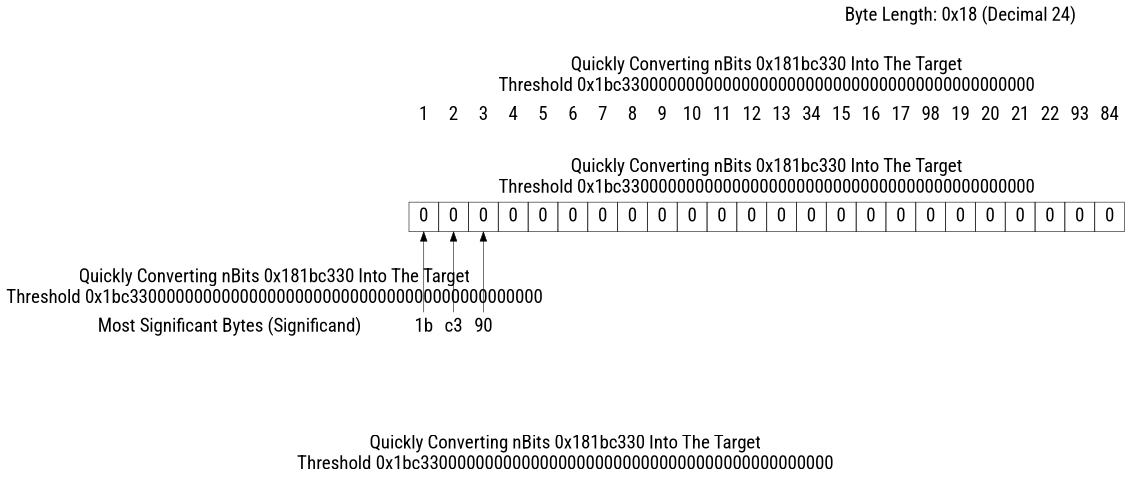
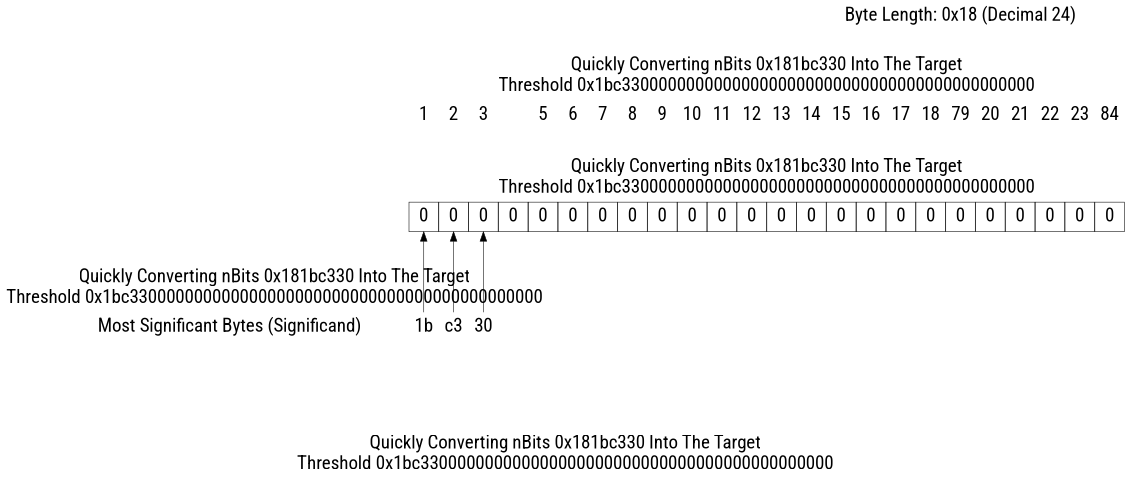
(513, 115) -> none
(811, 115) -> (811, 115)
(931, 115) -> (931, 115)
(960, 115) -> (960, 115)
(1080, 115) -> (1080, 115)
(483, 327) -> (483, 327)
